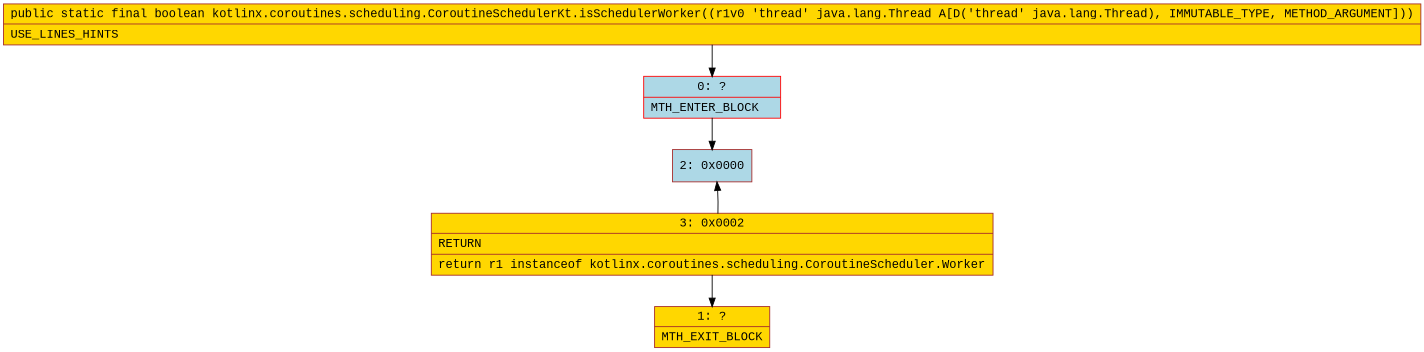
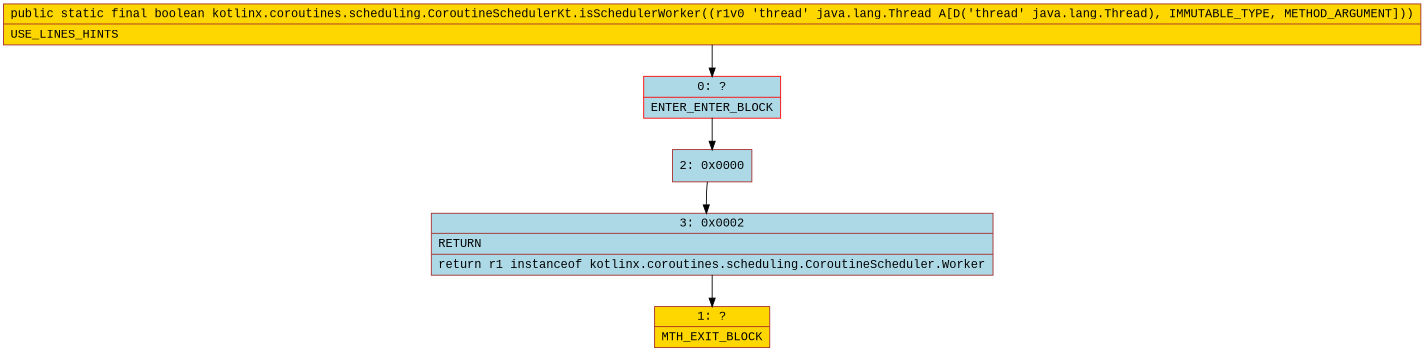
(705, 107) -> (712, 107)
(718, 202) -> (707, 193)
(712, 244) -> (712, 244)
